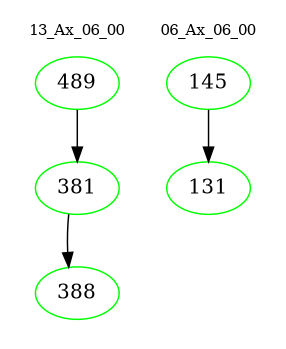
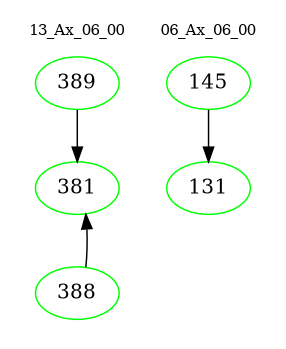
(77, 83) -> (77, 83)
(68, 233) -> (87, 248)
